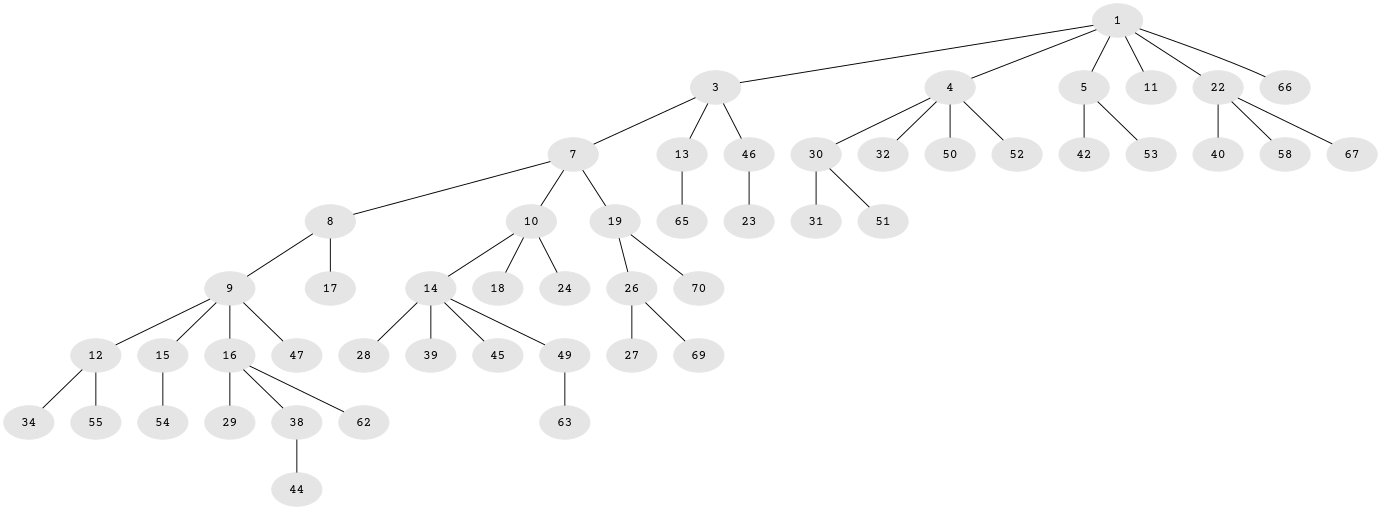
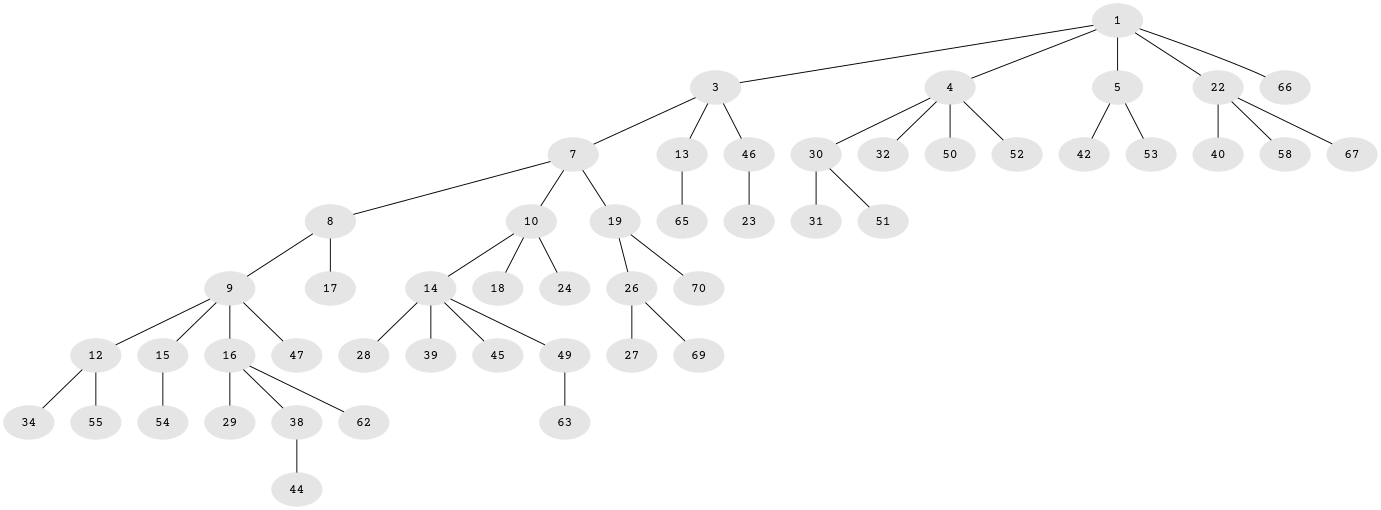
(1151, 87) -> none
